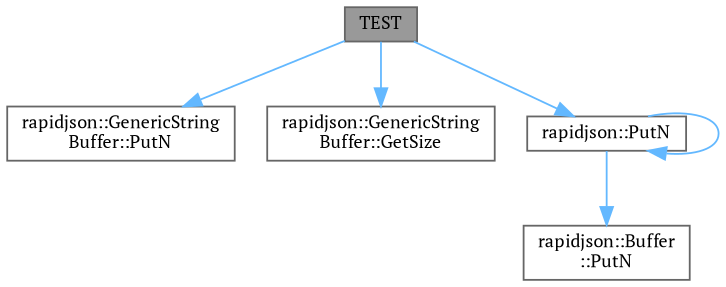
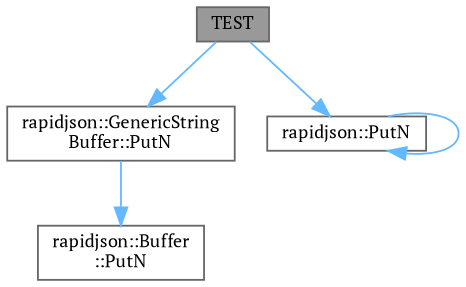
(381, 134) -> none
(607, 179) -> (121, 184)
